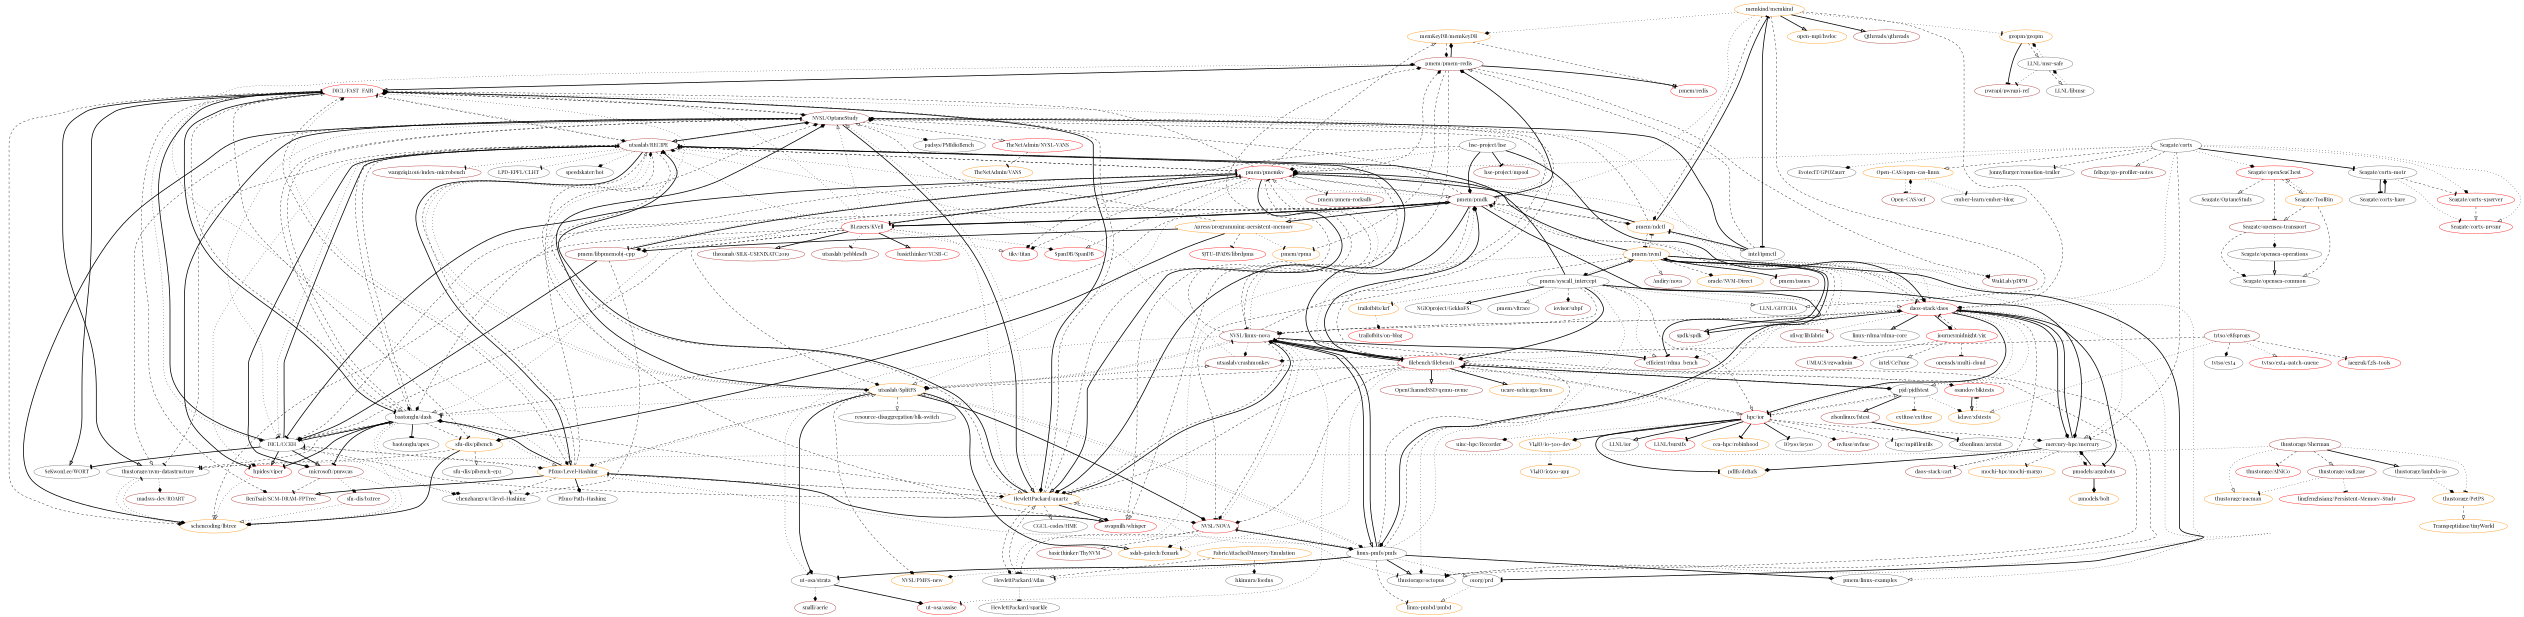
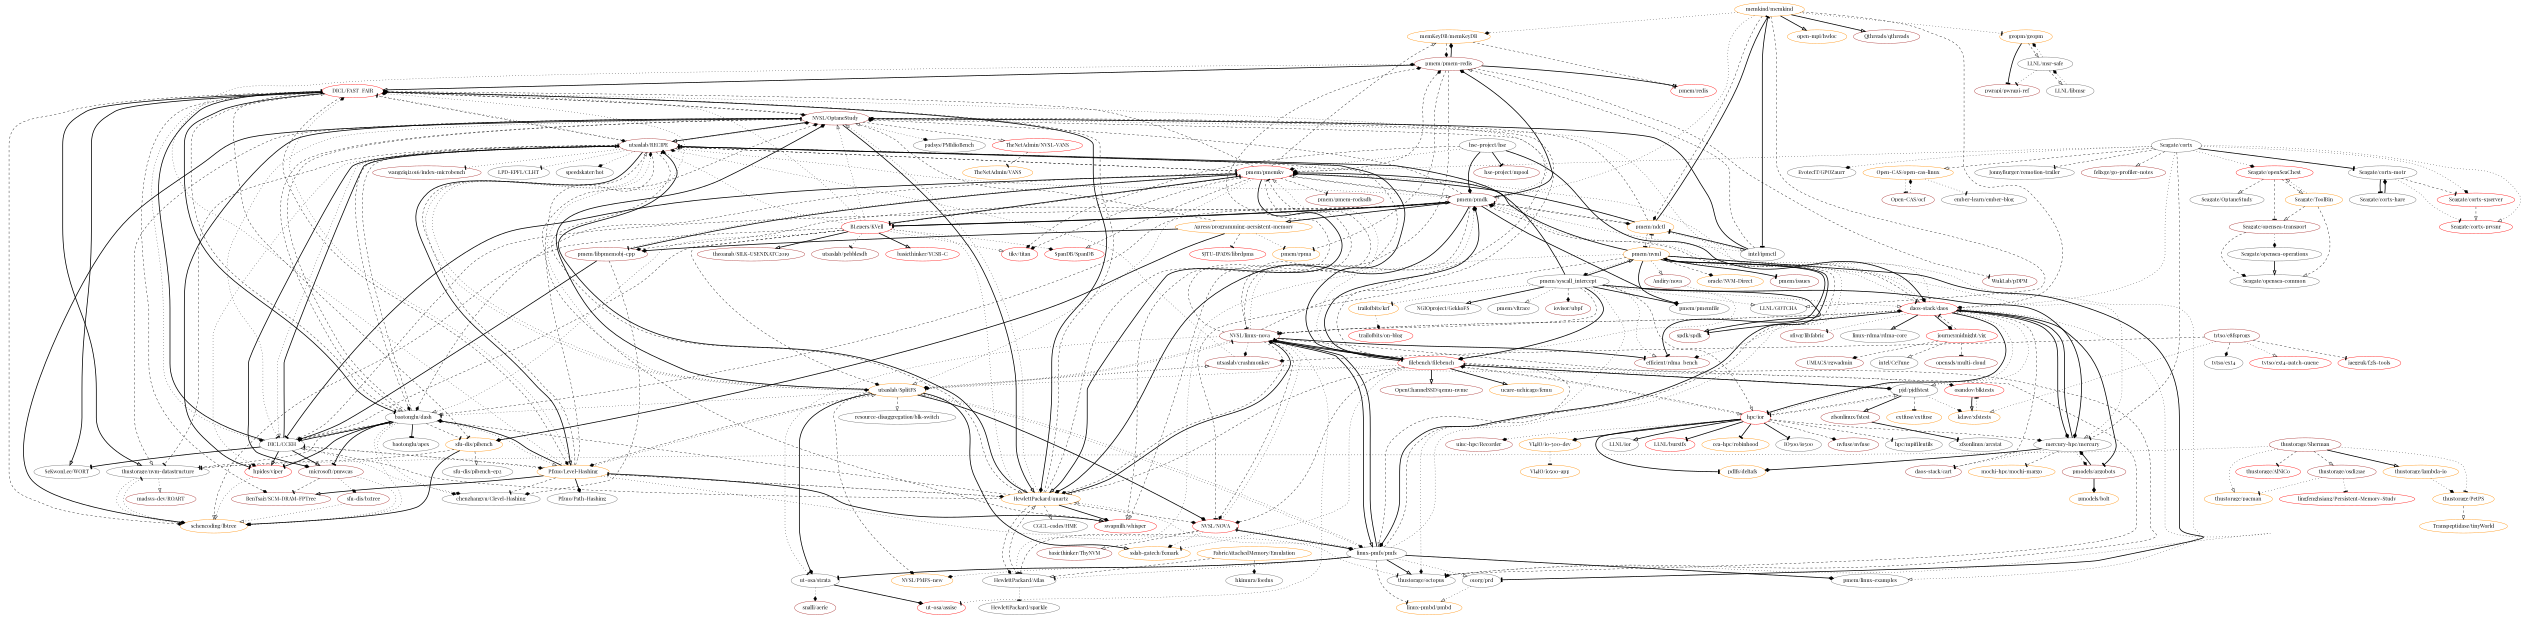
(1871, 268) -> (1611, 231)
none -> (1699, 309)
(1697, 345) -> (1630, 331)
(1164, 377) -> (1164, 377)
(2421, 472) -> (2421, 472)
(159, 483) -> (159, 483)
